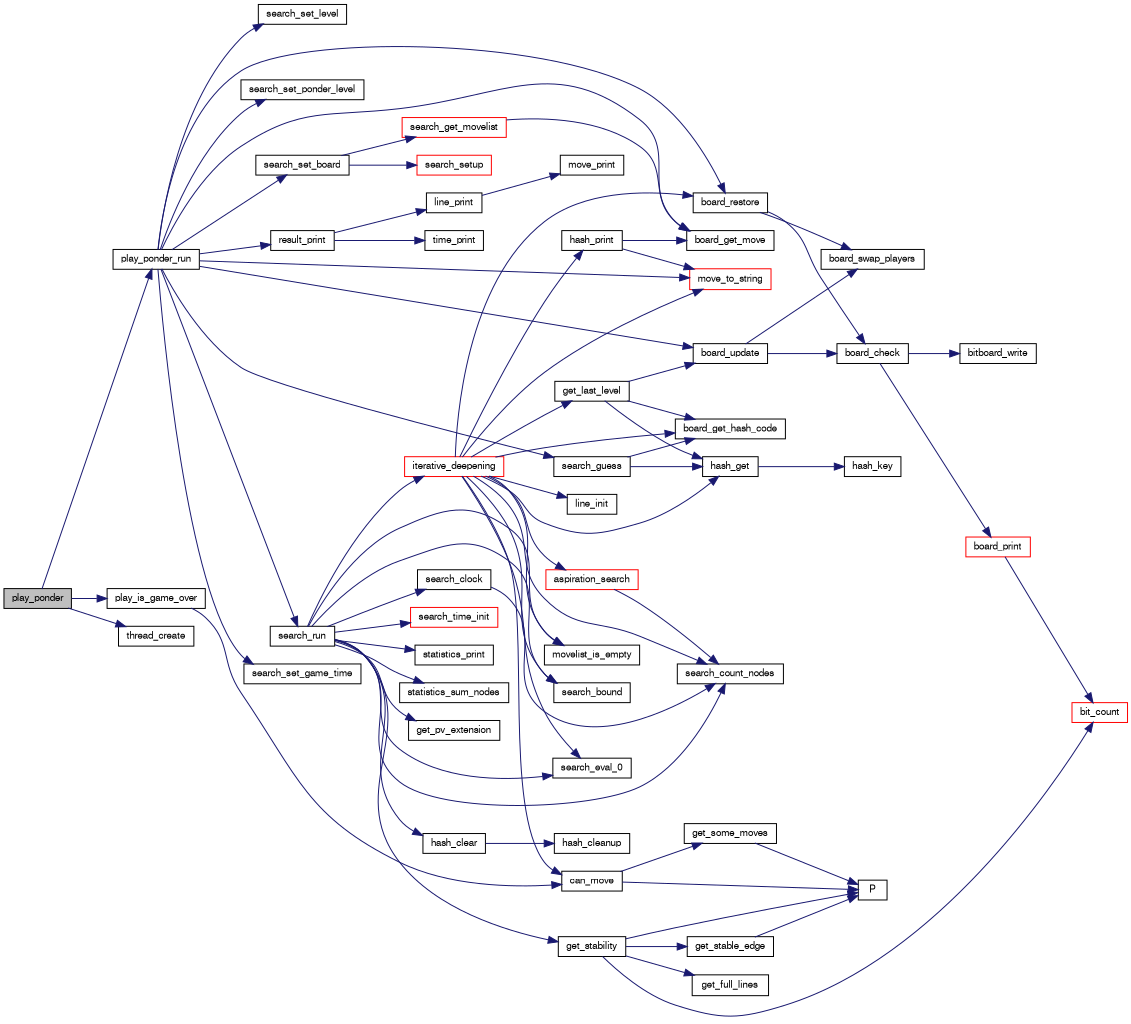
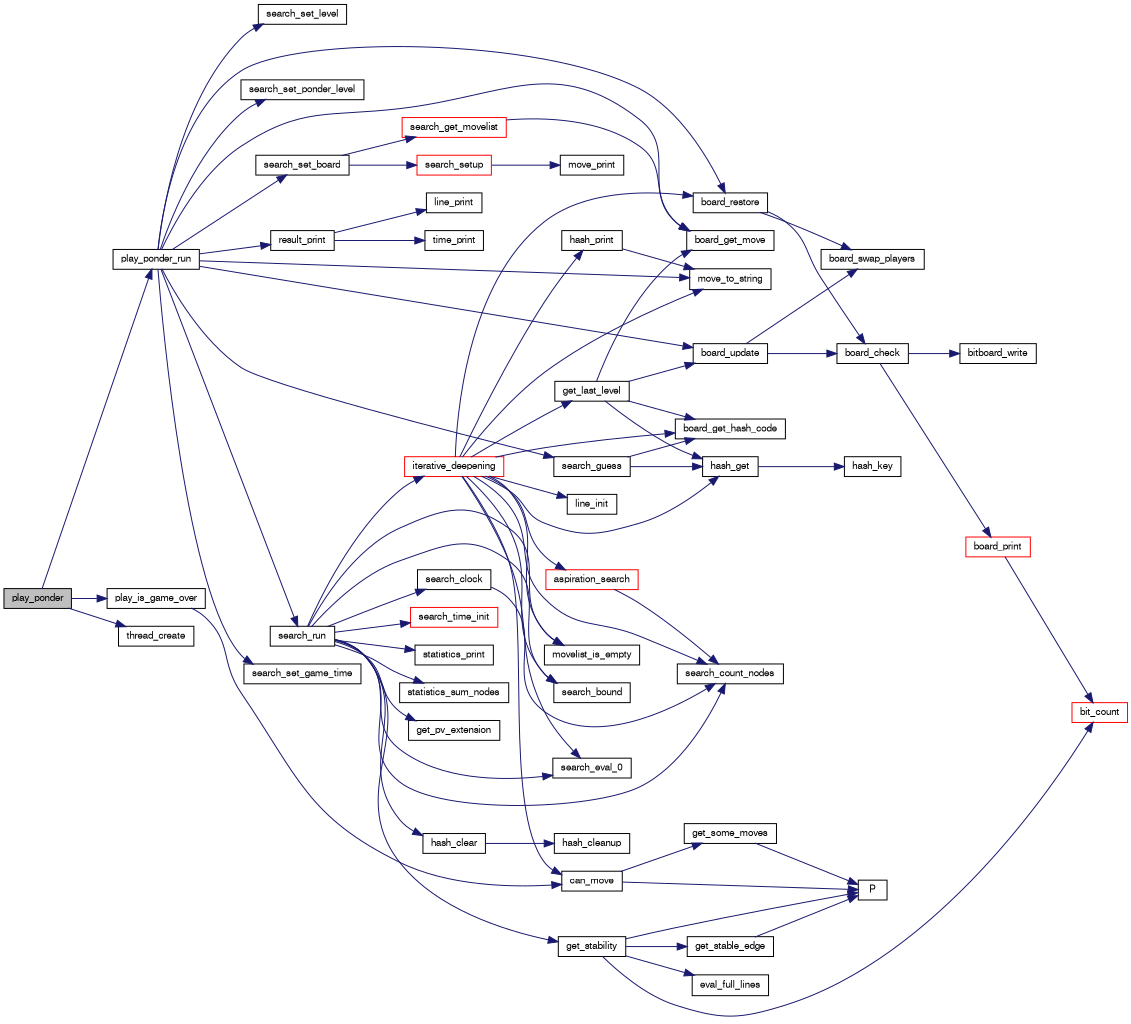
(516, 186) -> (521, 165)
(650, 240) -> (631, 312)
(730, 279) -> (730, 279)
(730, 985) -> (730, 985)
